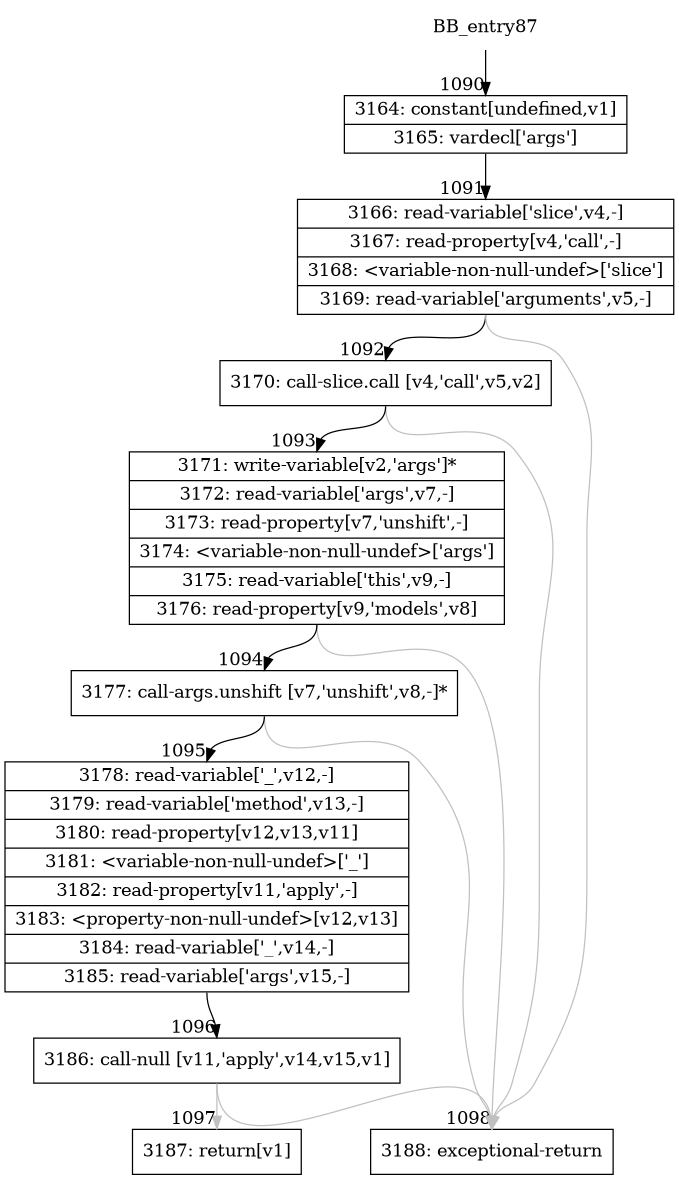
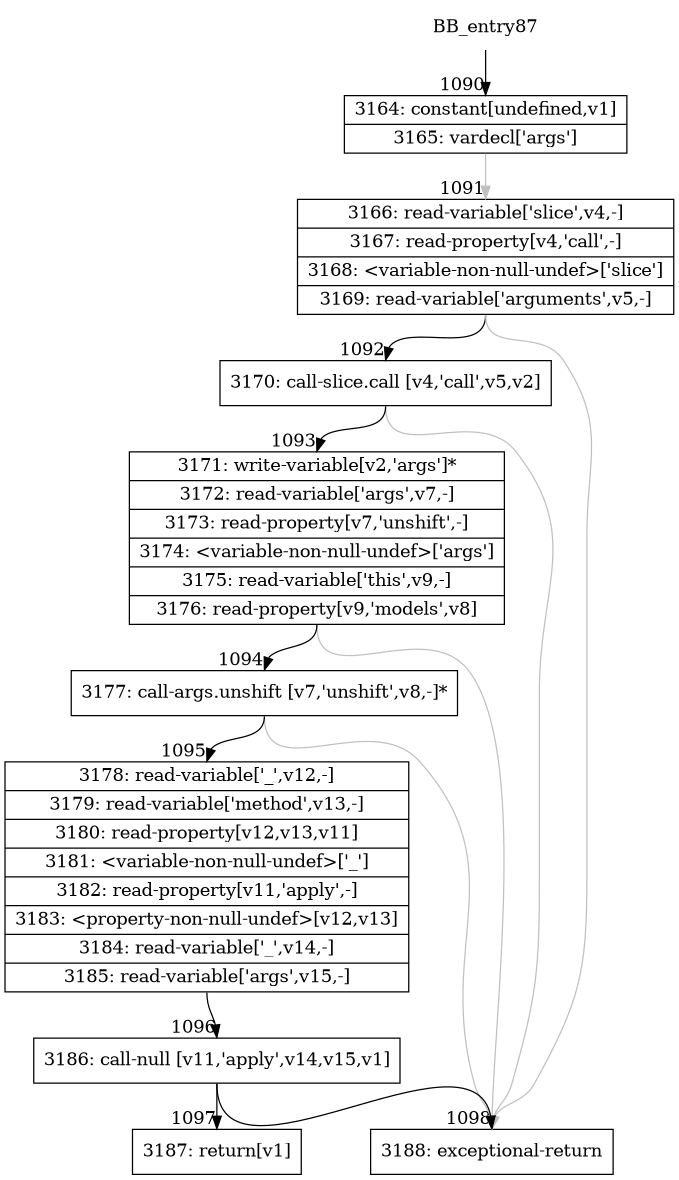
(486, 170) -> (486, 170)
(217, 1107) -> (217, 1107)
(348, 1108) -> (348, 1108)
